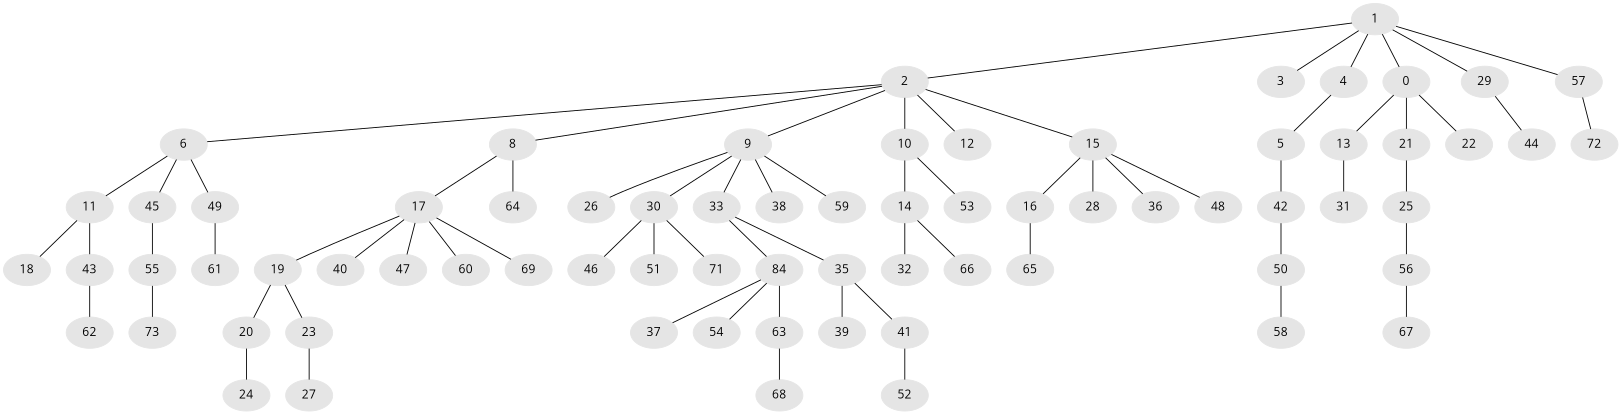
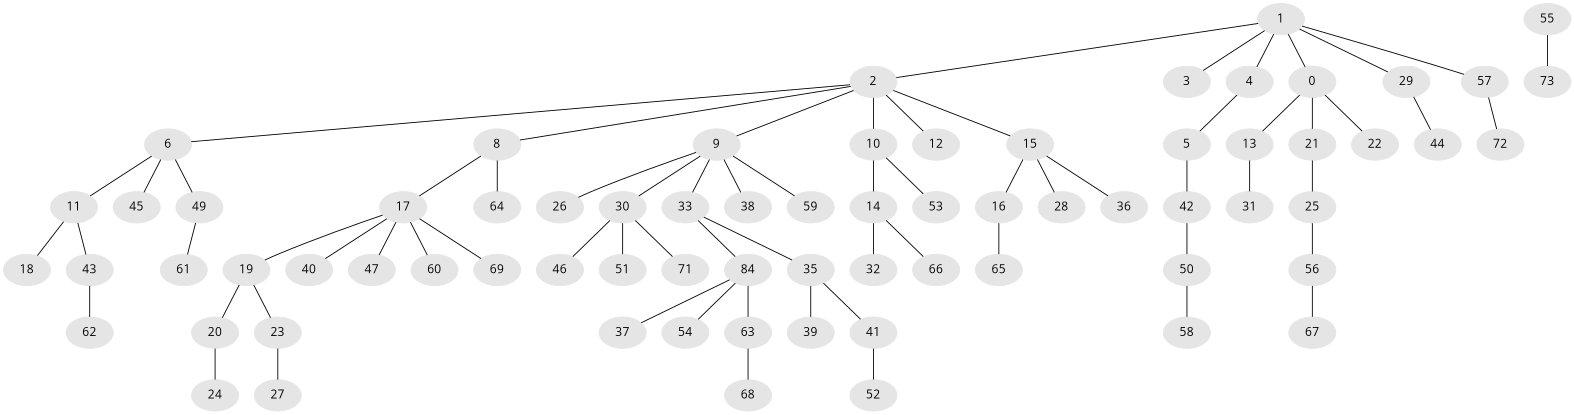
(1218, 207) -> none
(152, 239) -> none
